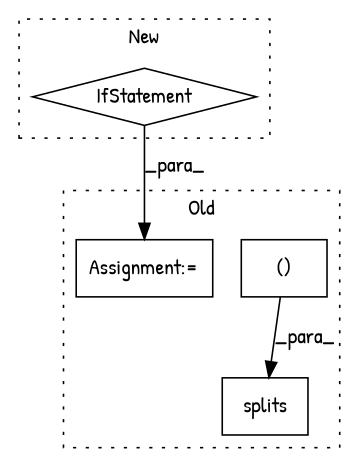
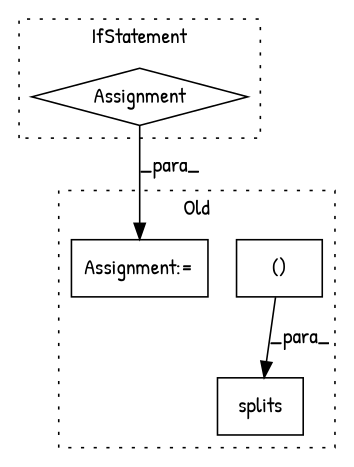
(144, 37) -> (140, 37)
(144, 97) -> (140, 97)
